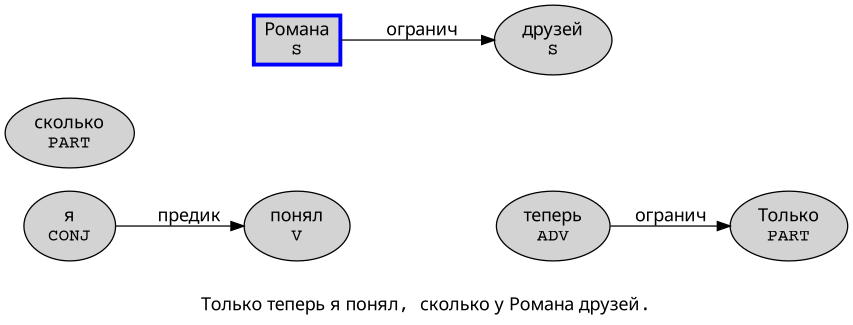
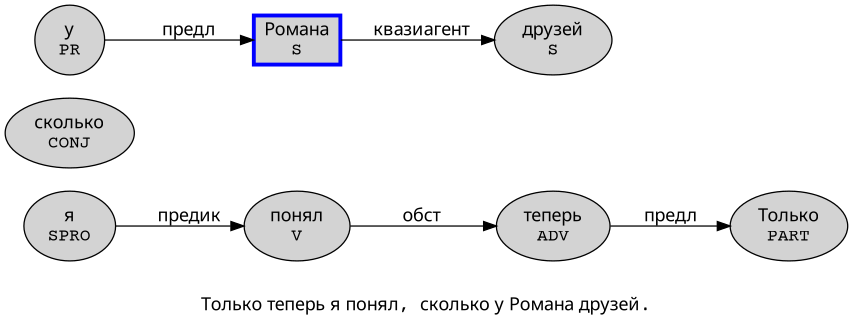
(422, 30) -> (422, 30)
none -> (70, 40)
(70, 133) -> (70, 133)
(671, 216) -> (671, 216)
(70, 226) -> (70, 226)
none -> (417, 226)
